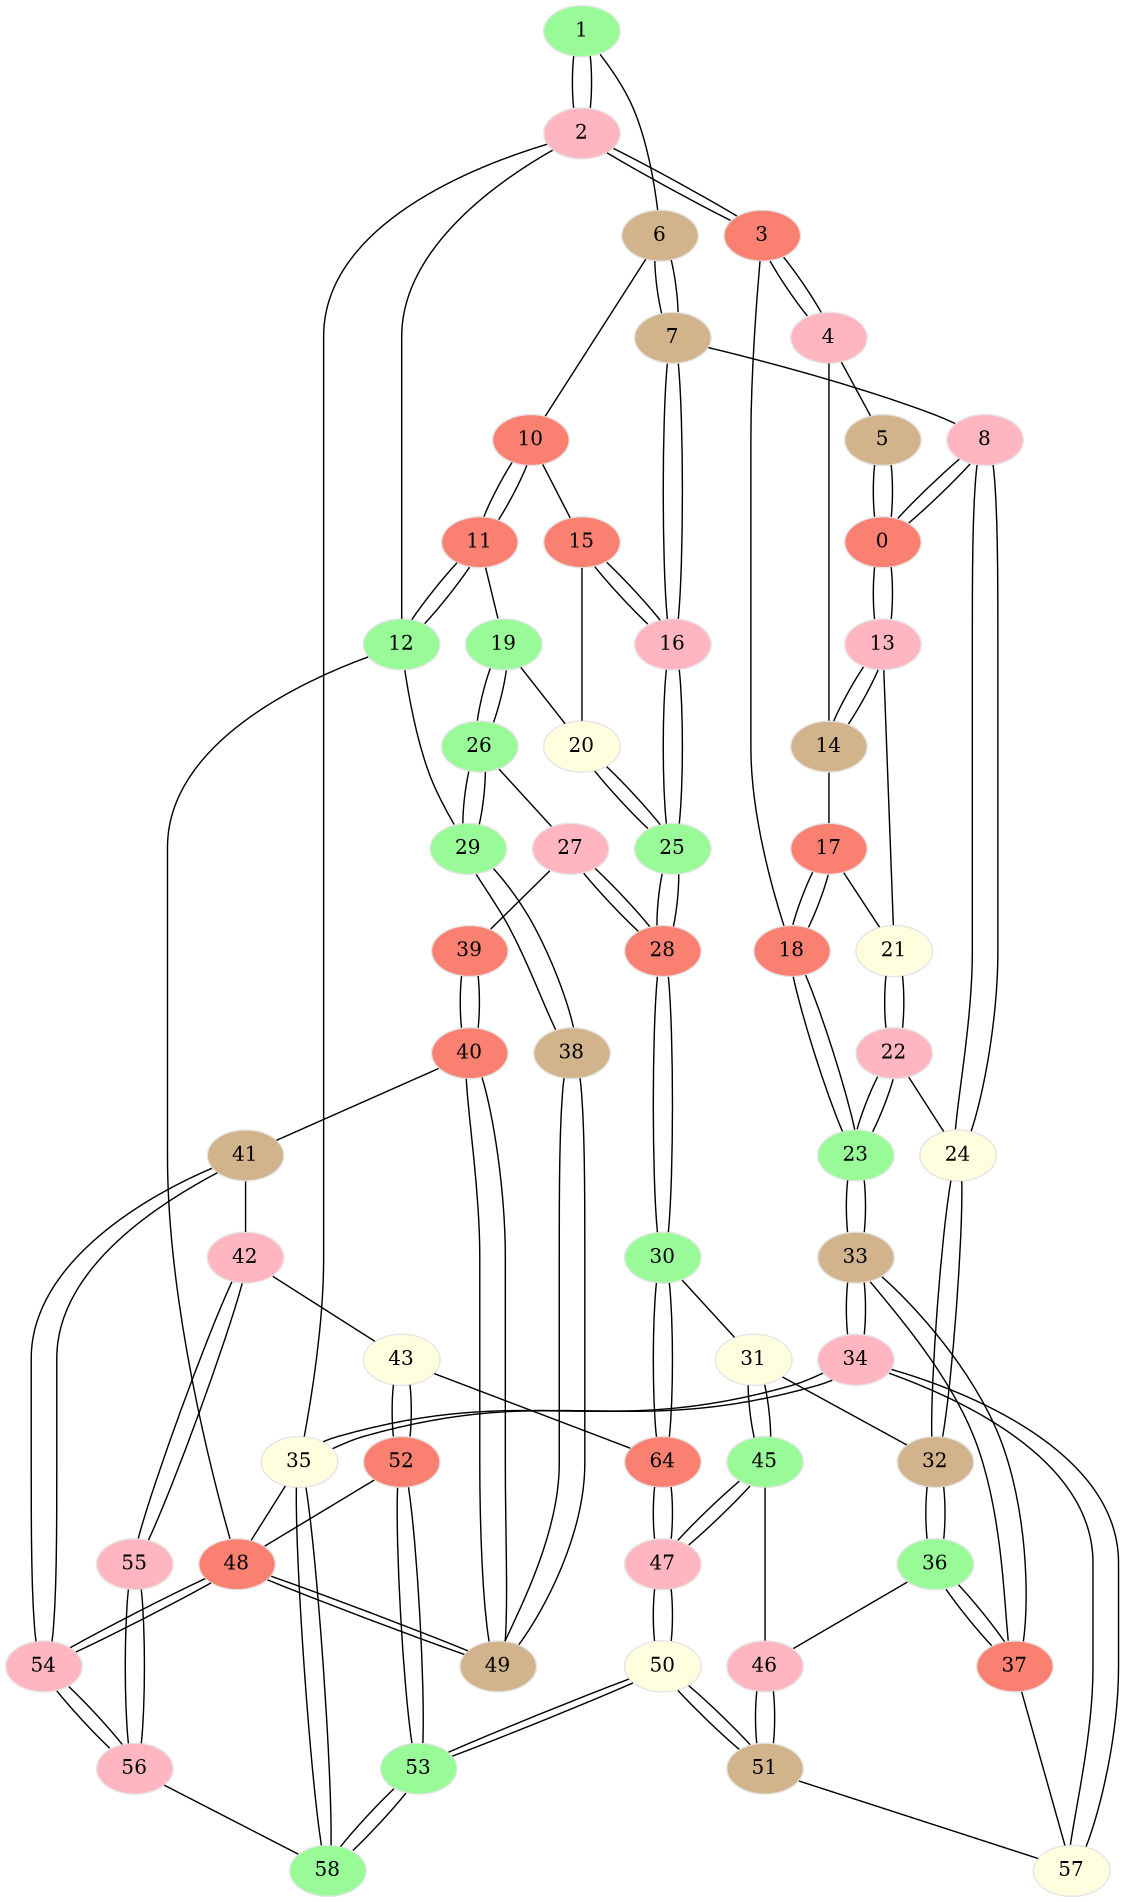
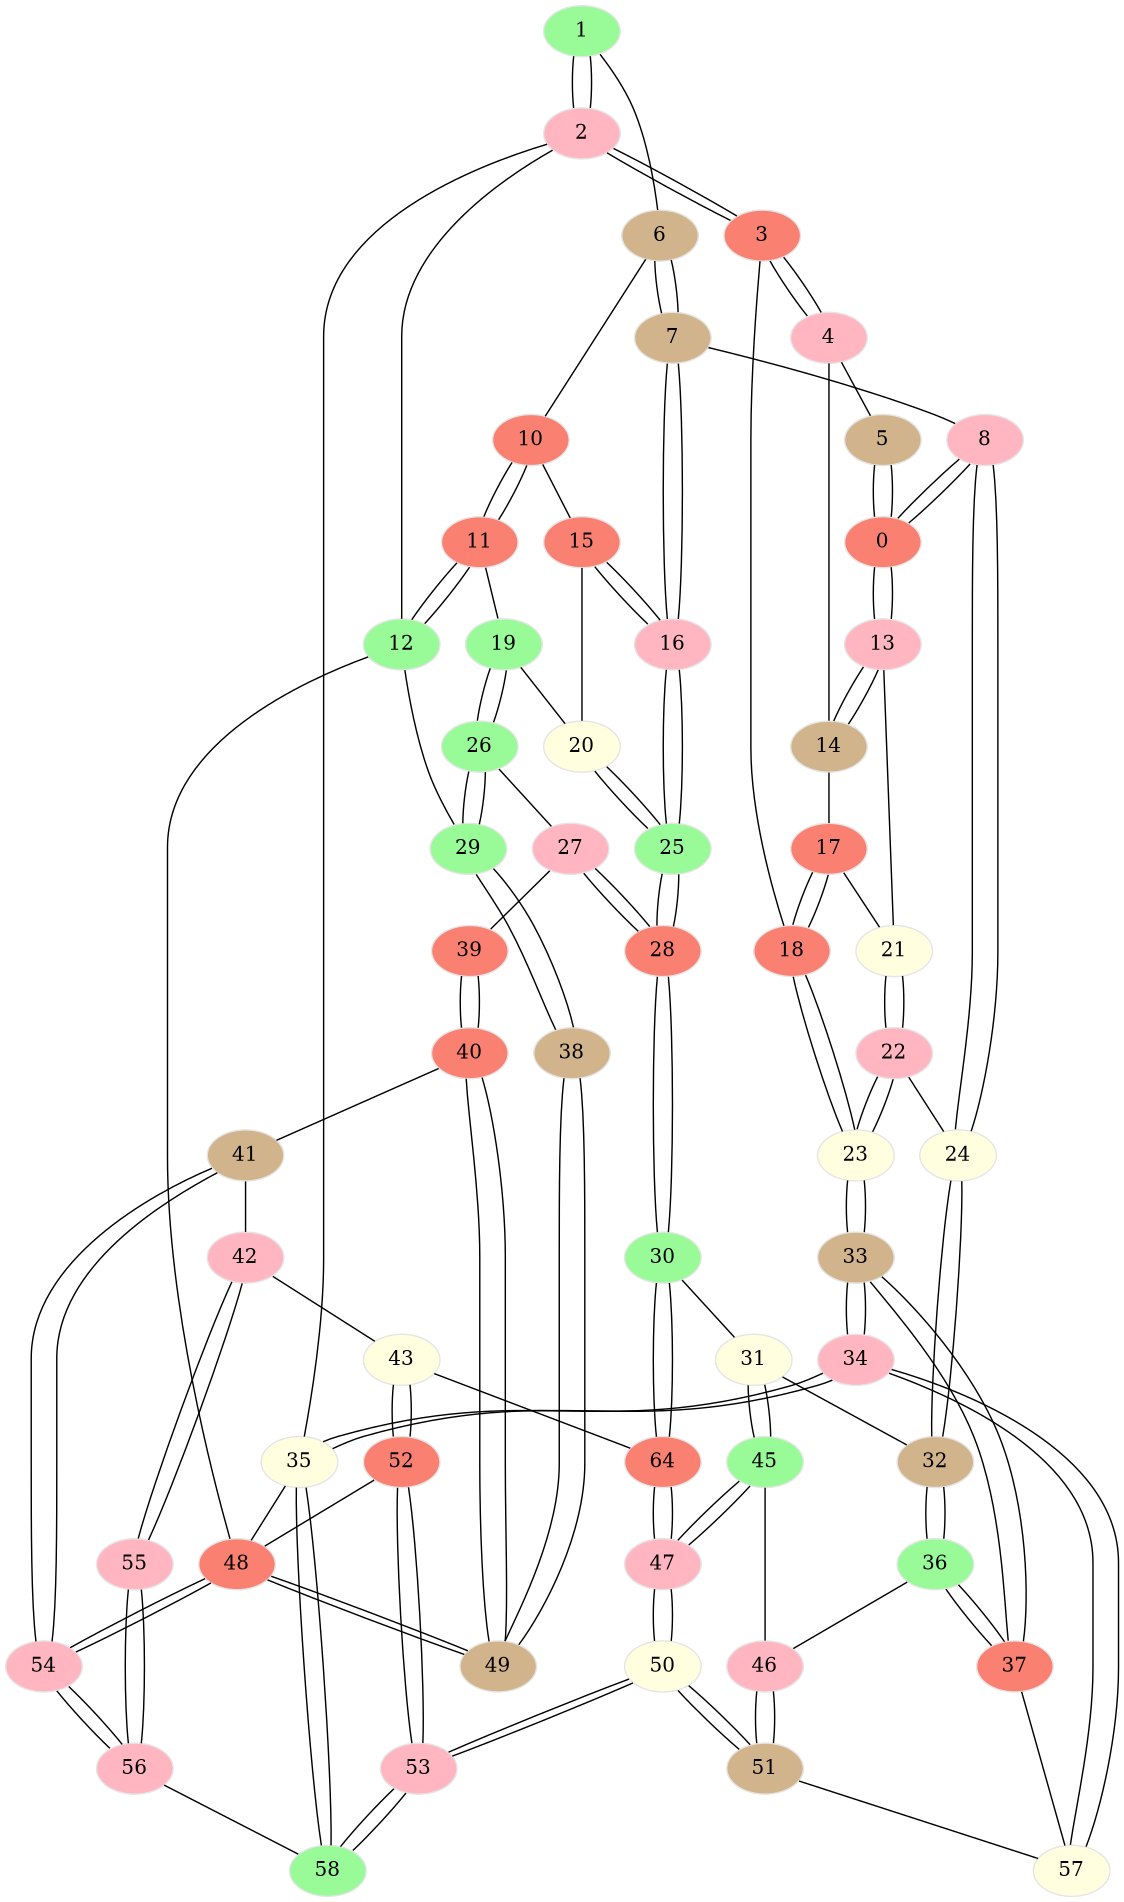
(856, 1155) -> (856, 1155)
(419, 1769) -> (419, 1769)
